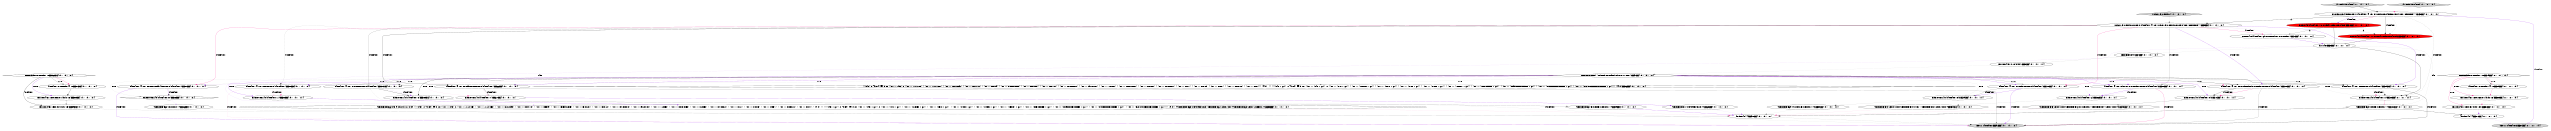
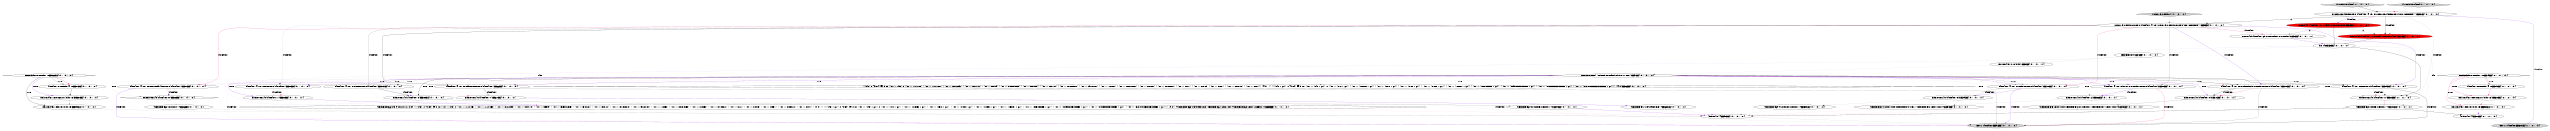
(29, 92) -> (29, 92)
